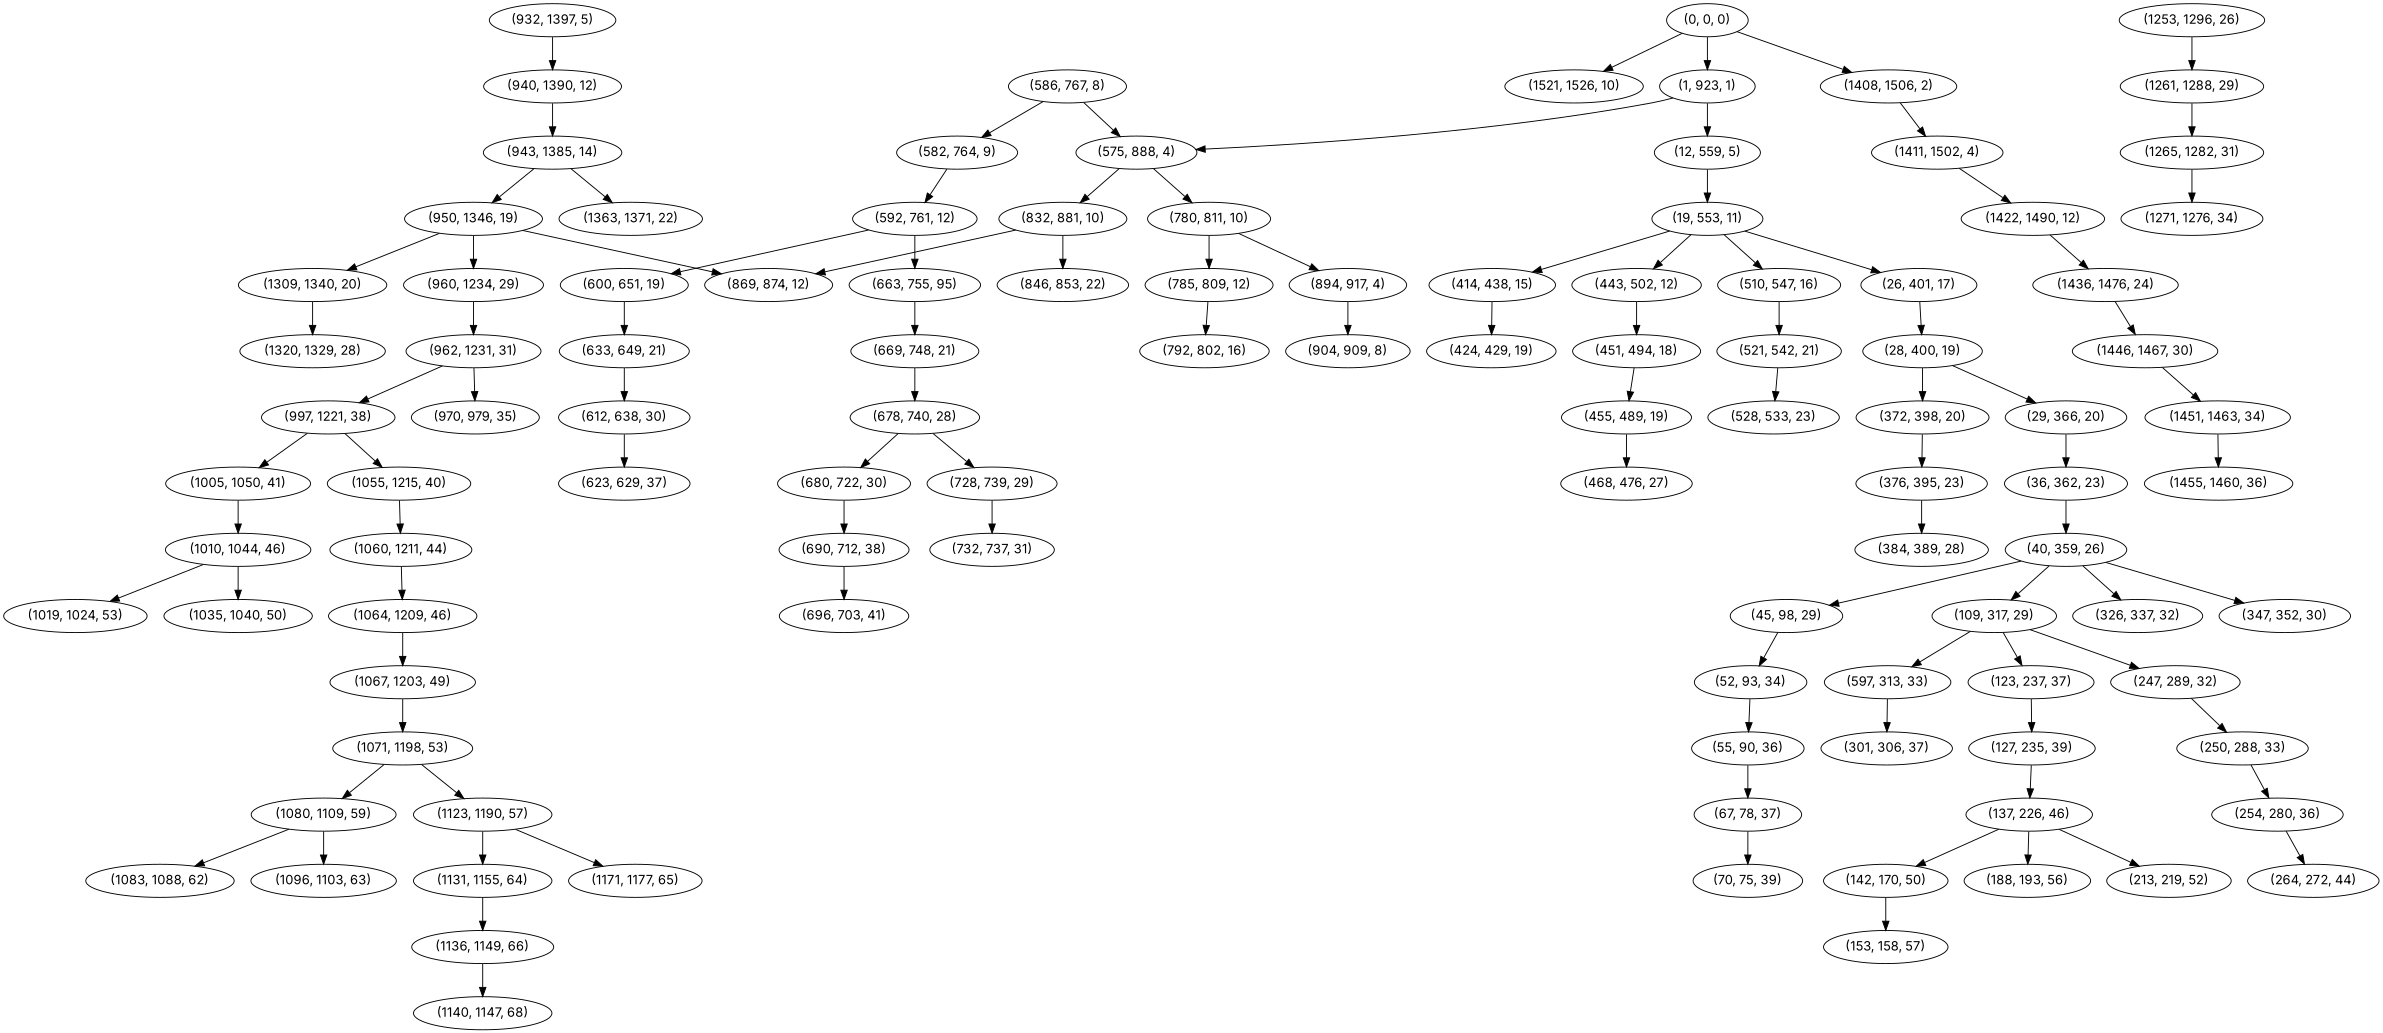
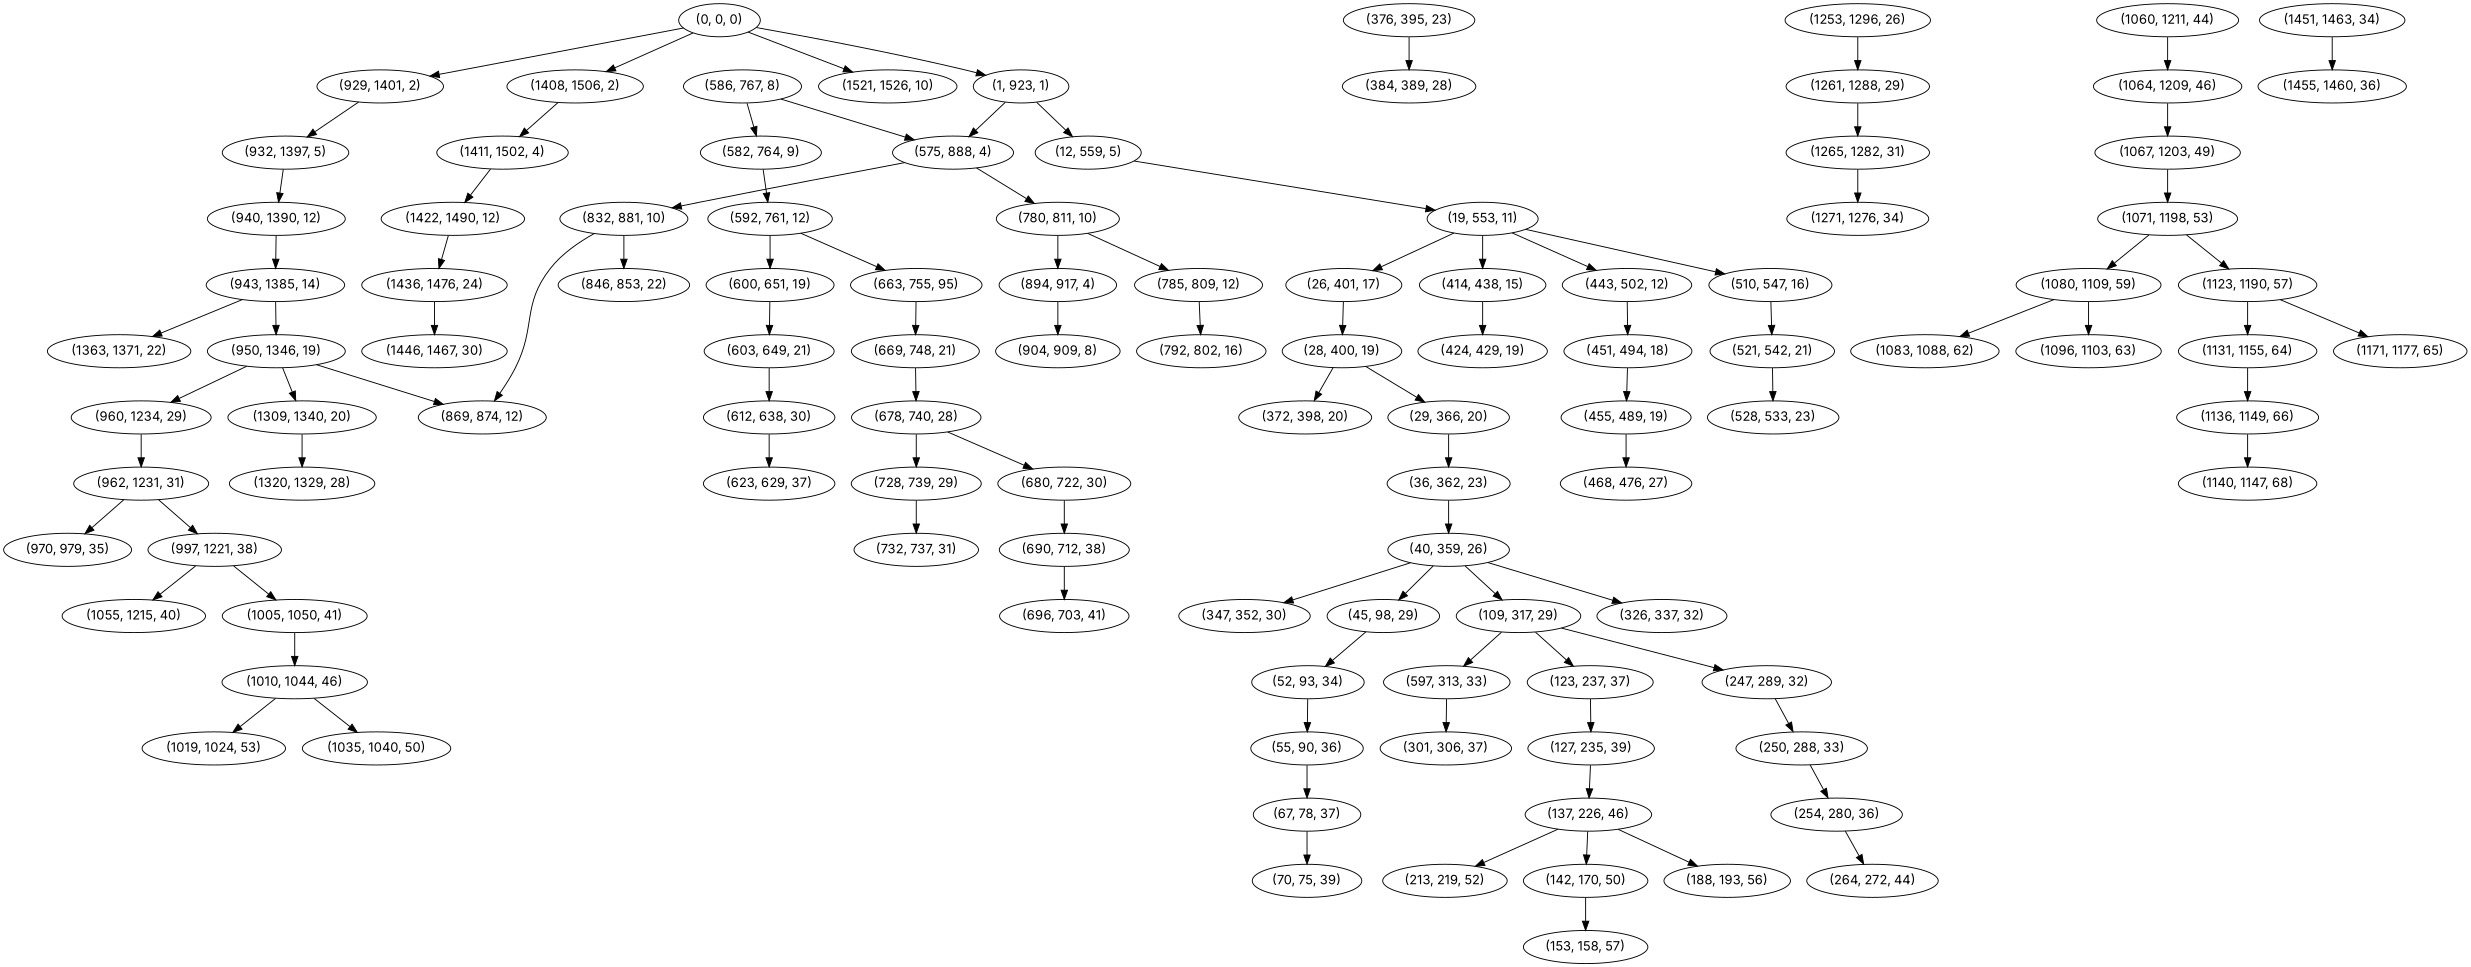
none -> (380, 86)
(624, 351) -> (769, 351)
(2178, 381) -> none
(1922, 446) -> none
(400, 512) -> none
